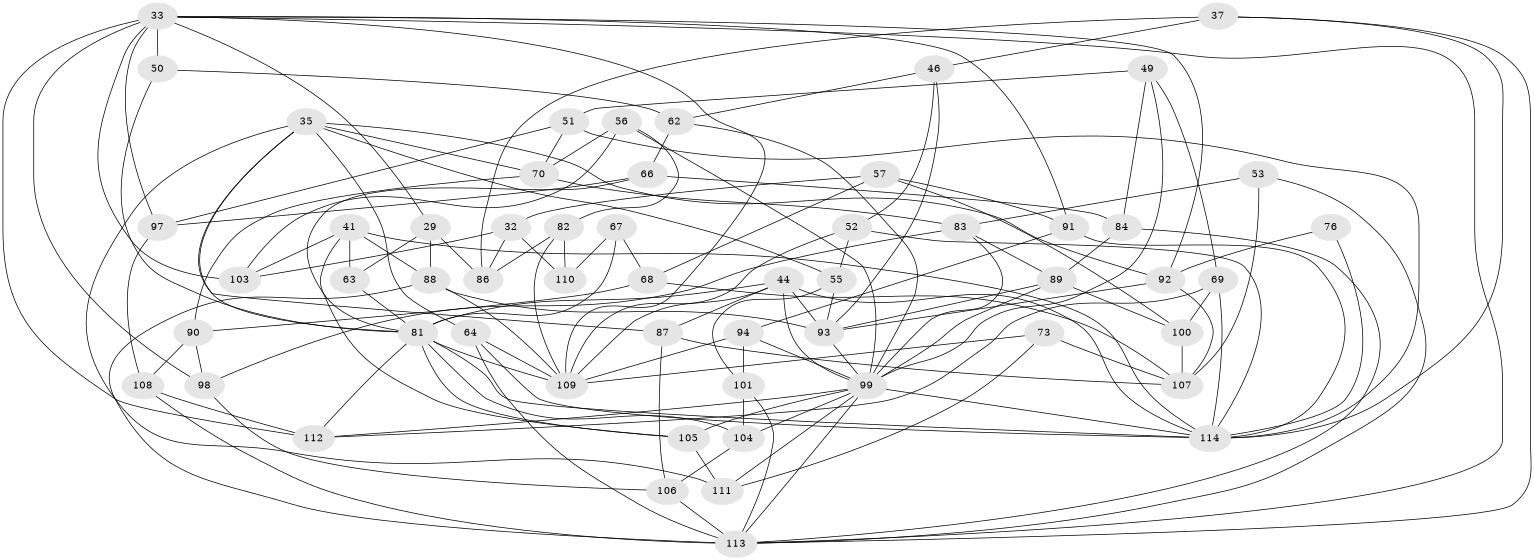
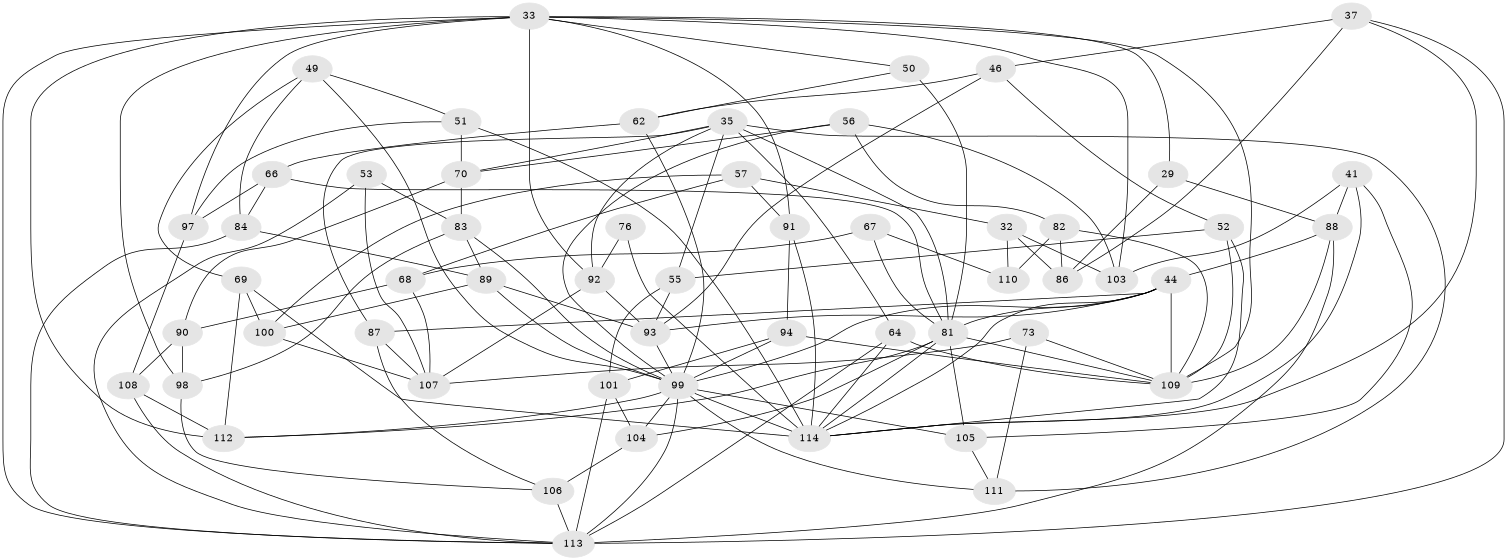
(350, 280) -> none
(634, 312) -> (1257, 256)
